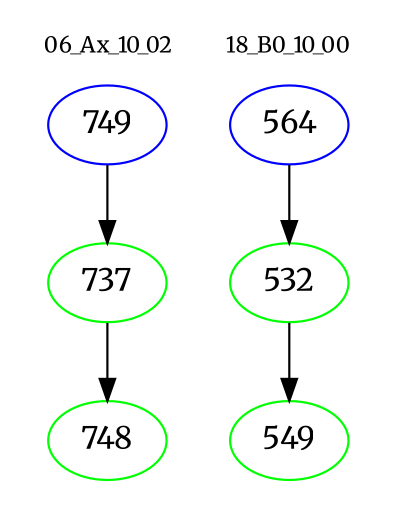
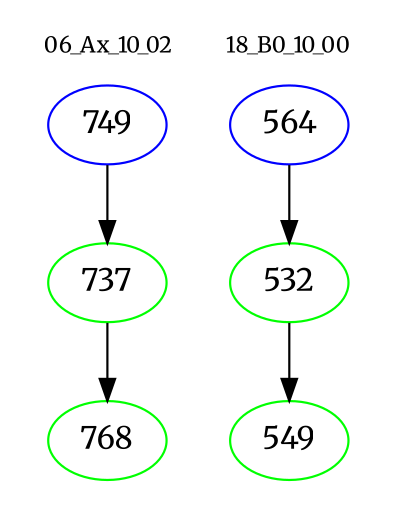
(107, 441) -> (107, 441)
